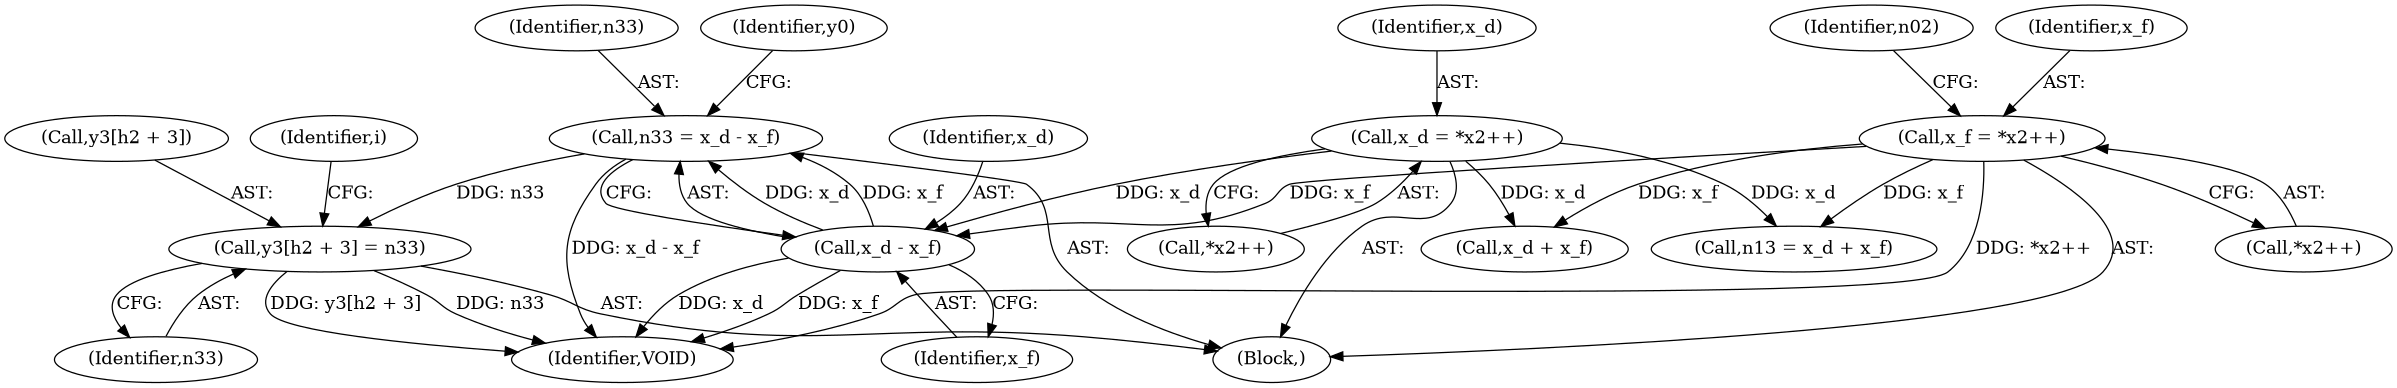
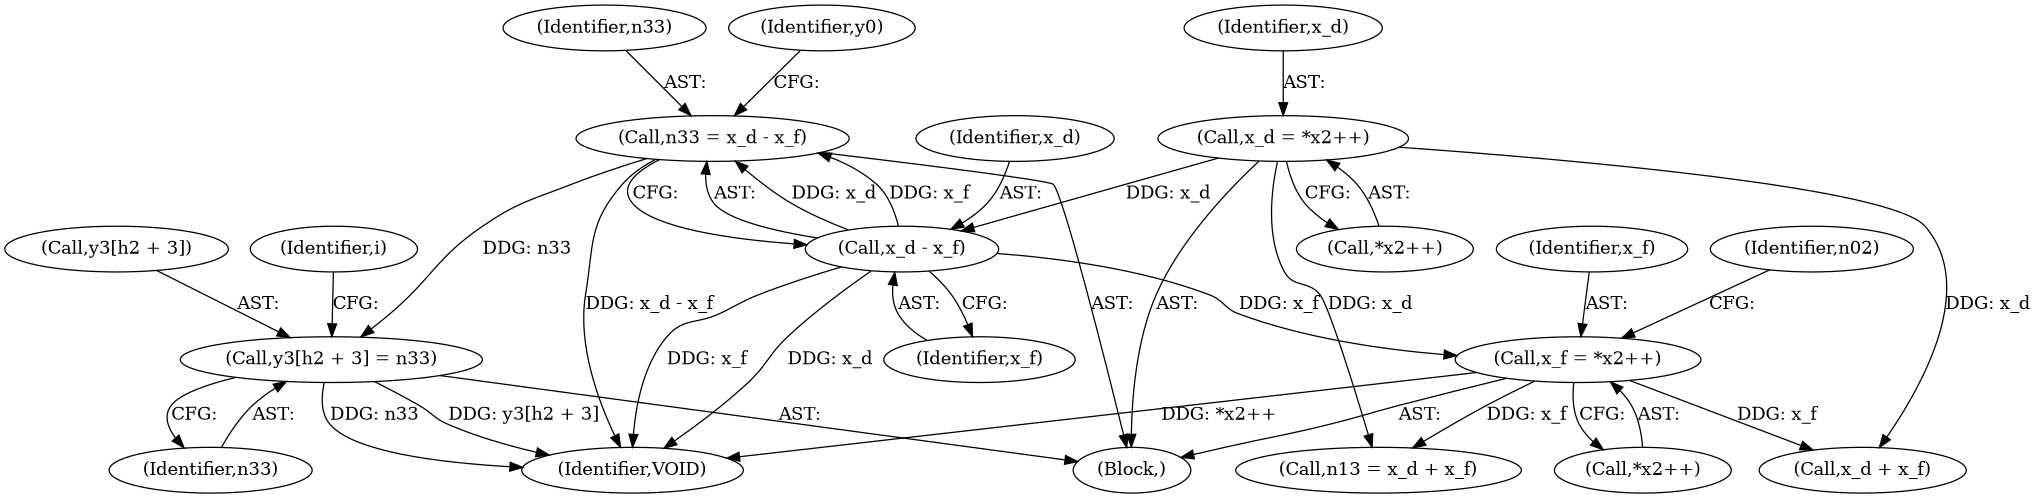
(1436, 172) -> (1221, 302)
